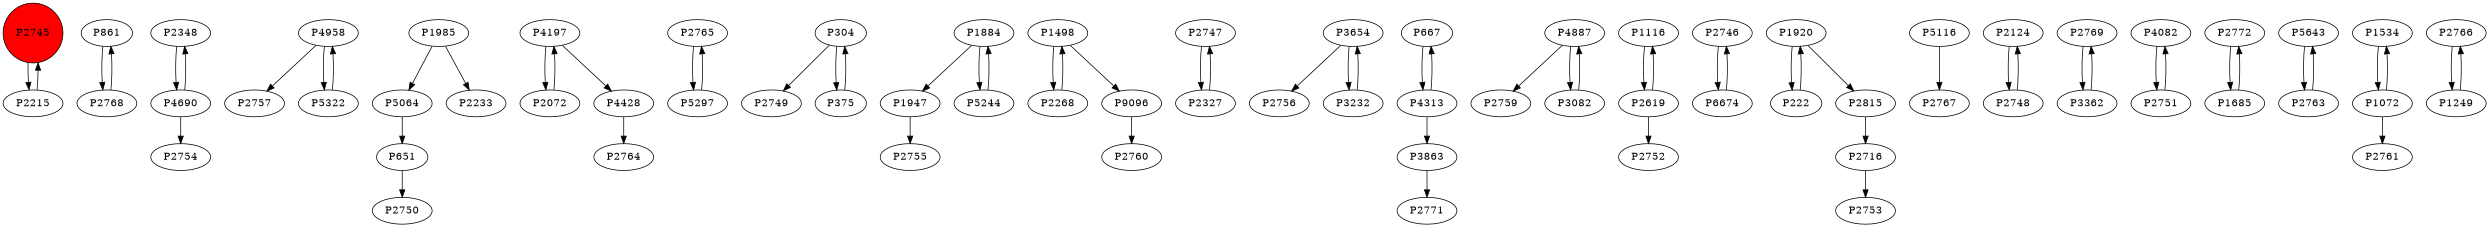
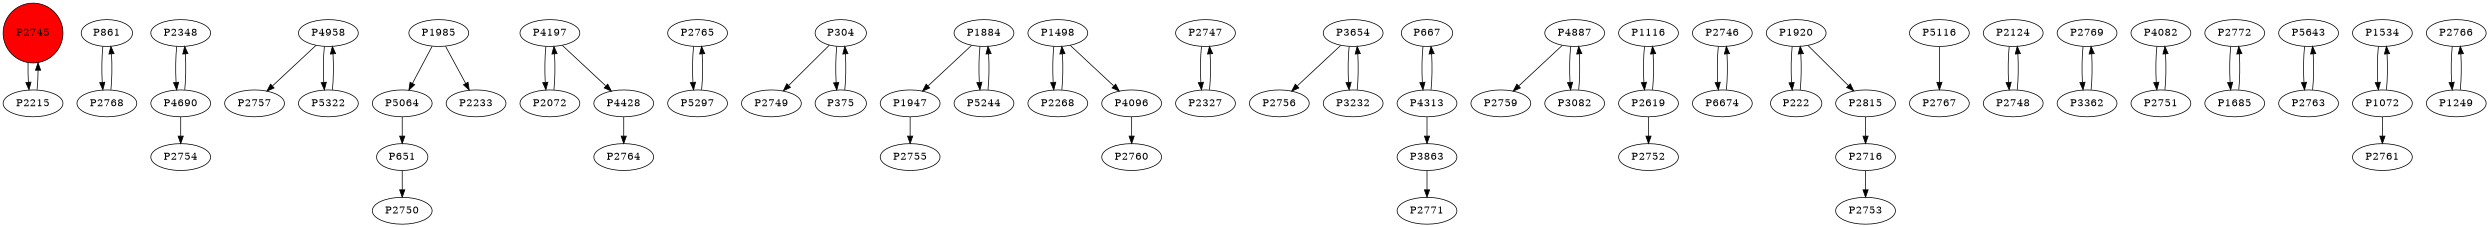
(1132, 103) -> (1132, 103)
